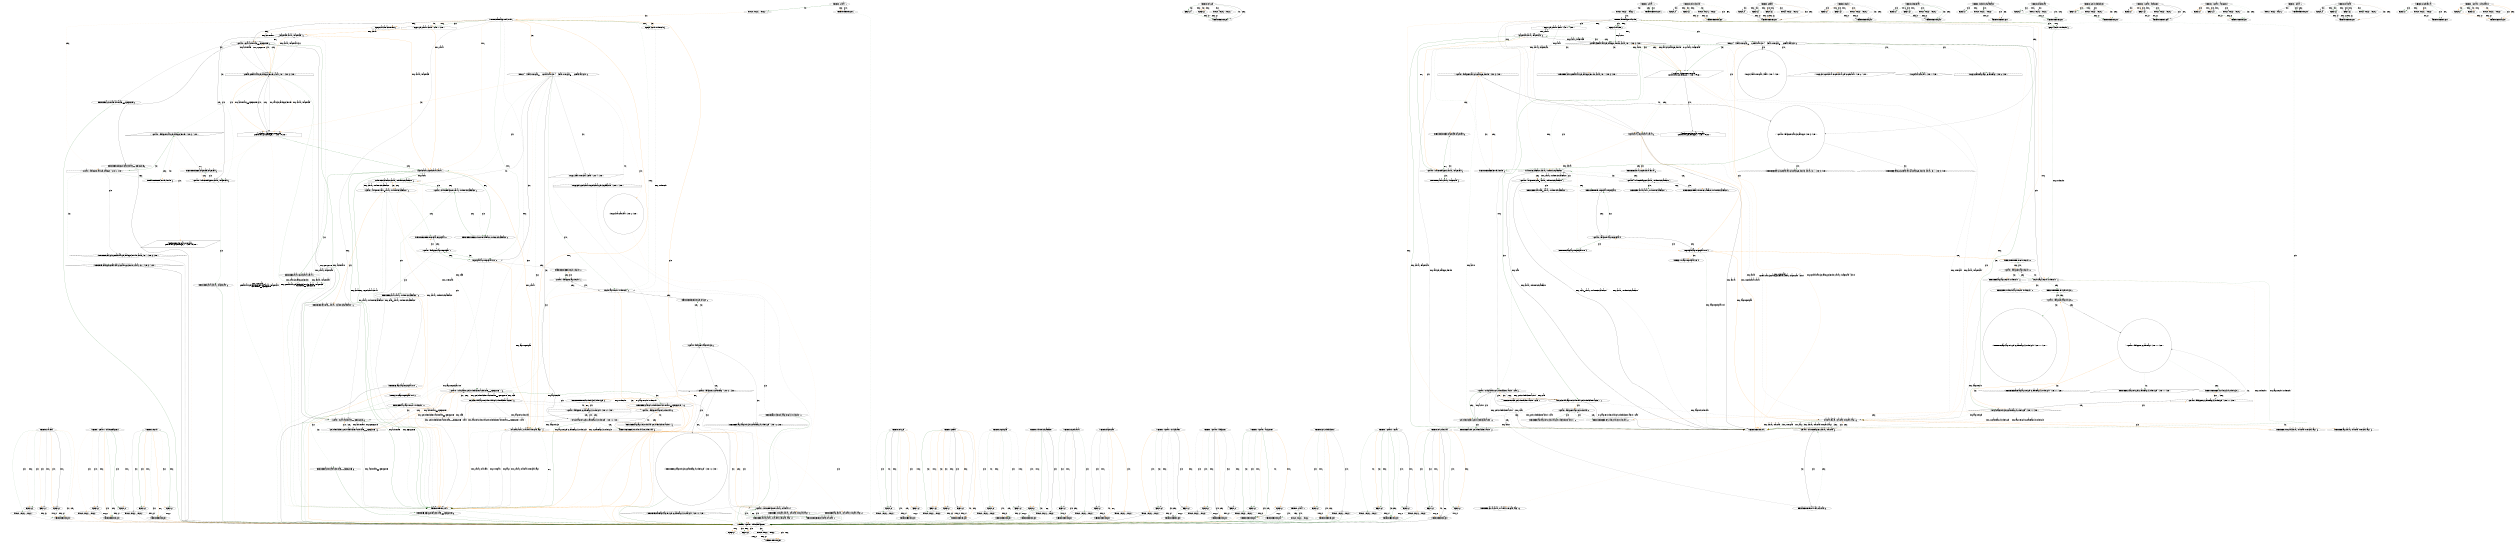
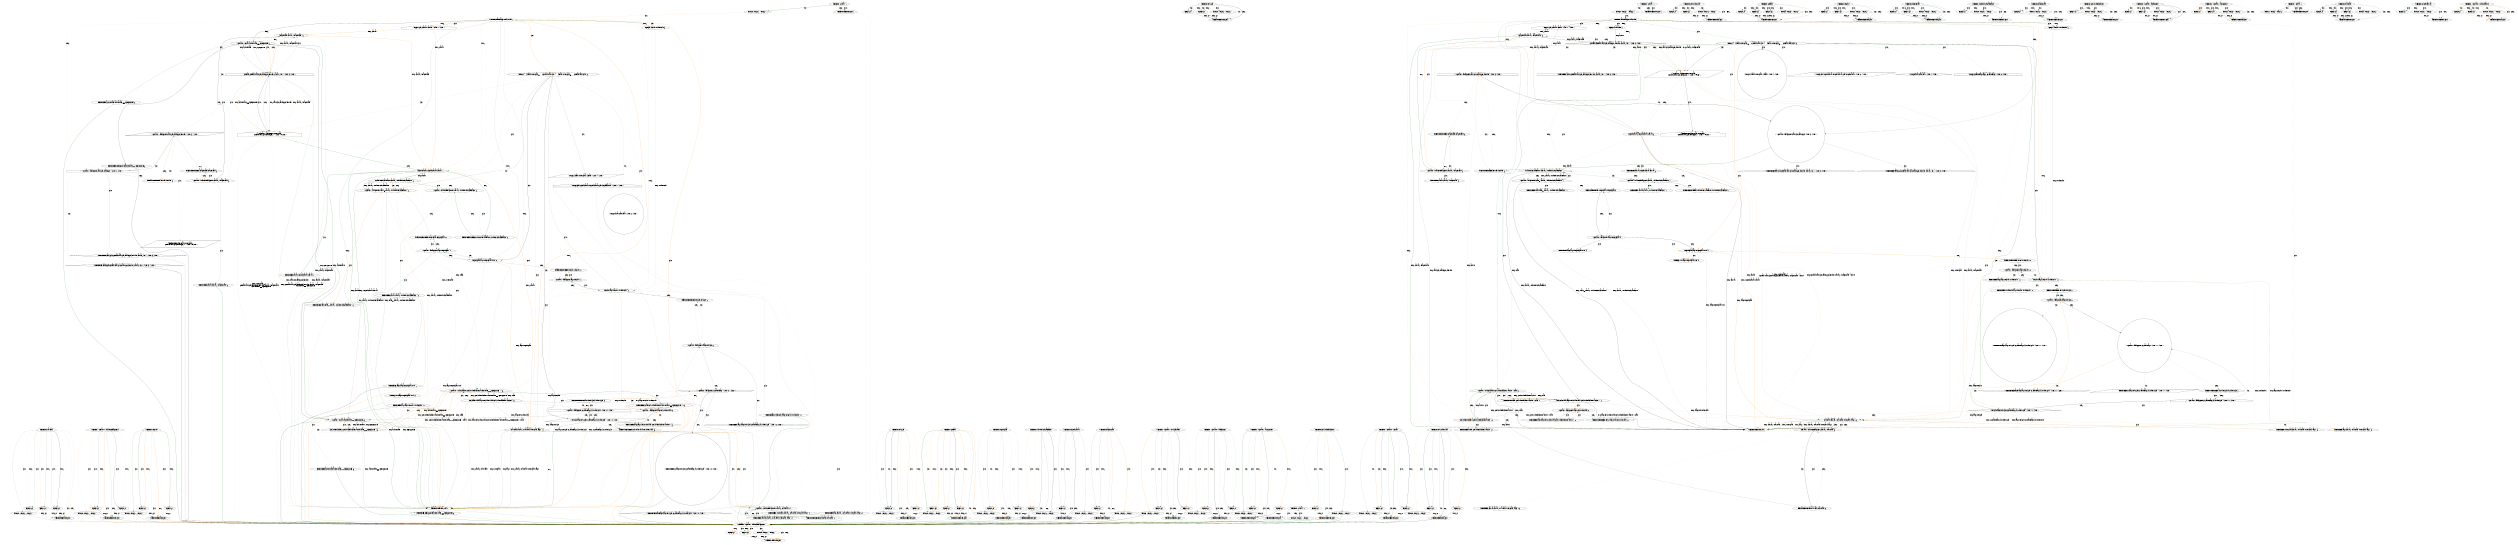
(385, 28) -> none
